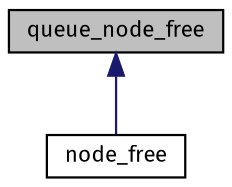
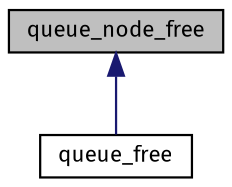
(116, 156) -> (116, 156)
